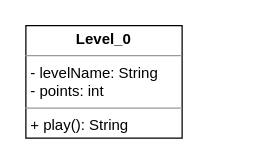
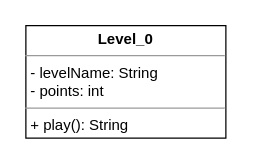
(104, 82) -> (126, 82)
